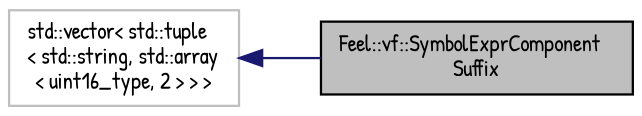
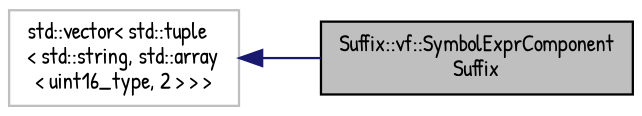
(477, 58) -> (477, 58)
